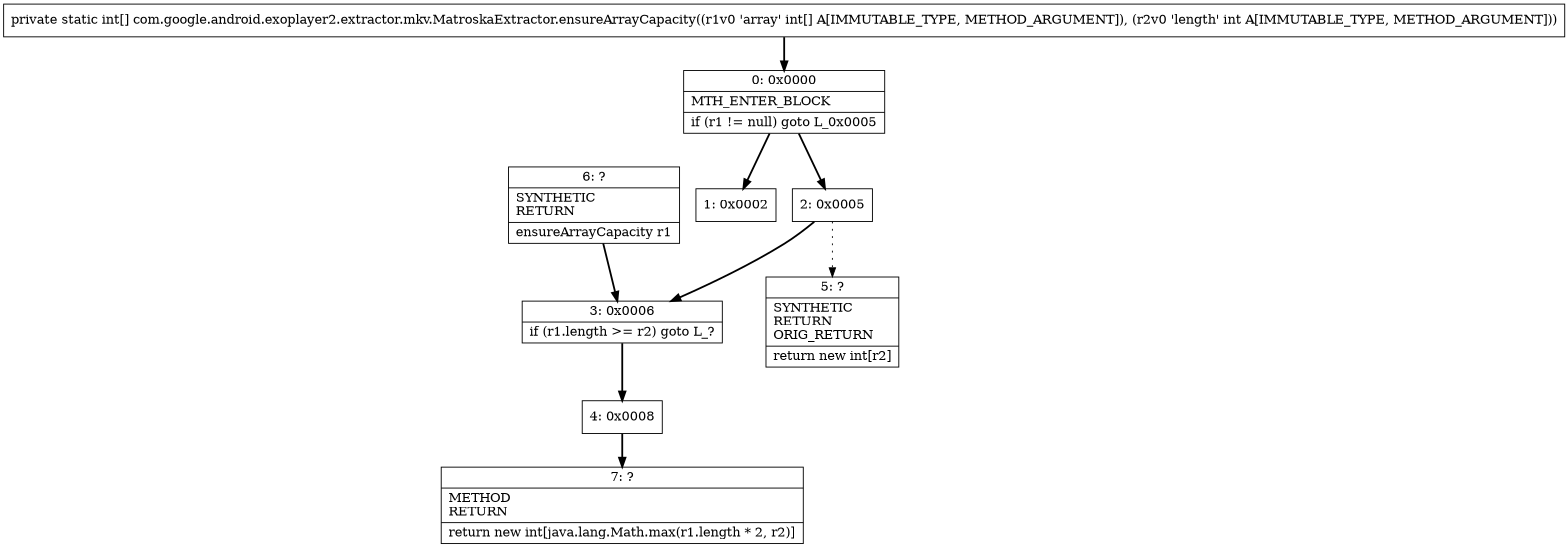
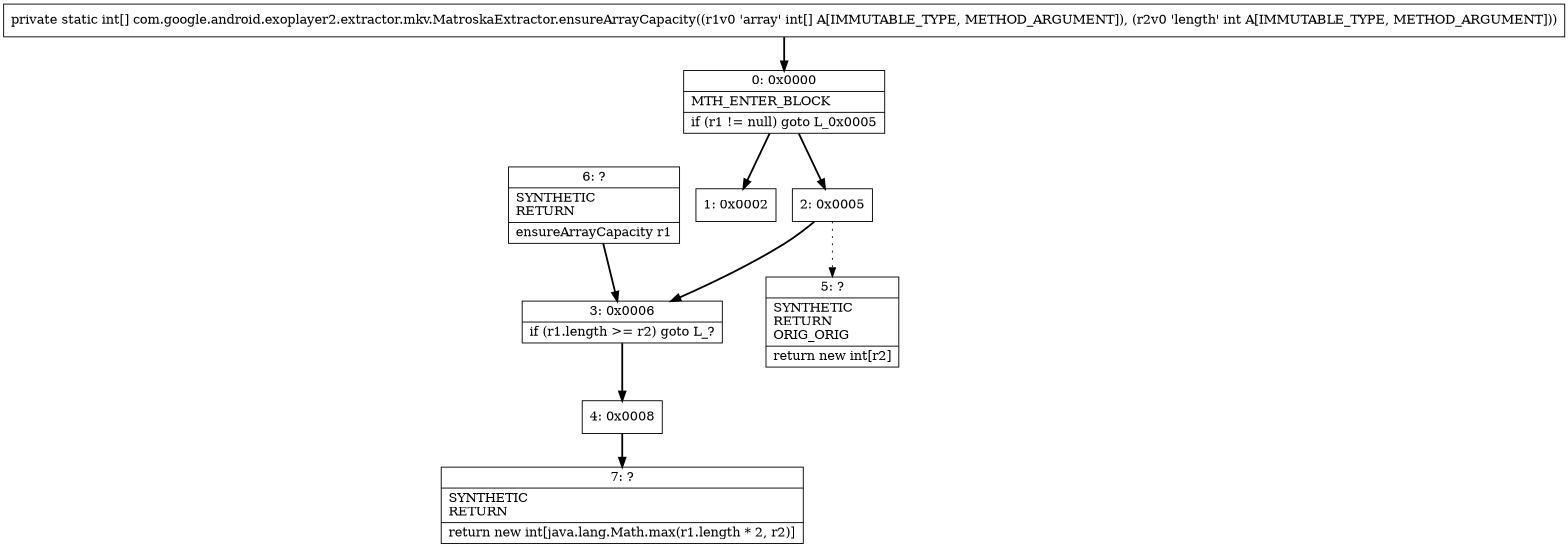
(823, 335) -> (811, 335)
(480, 498) -> (489, 498)
